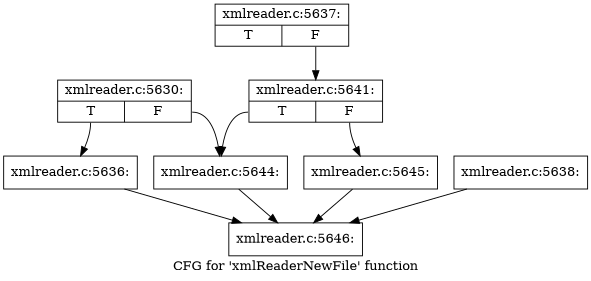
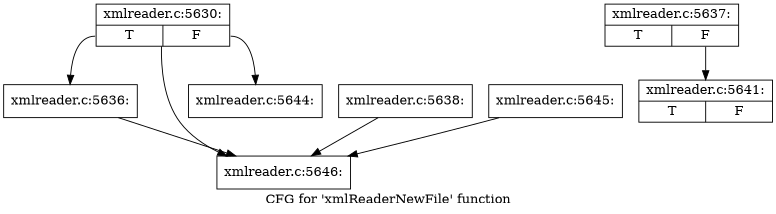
(230, 125) -> none
(351, 136) -> none
(255, 203) -> (172, 109)
